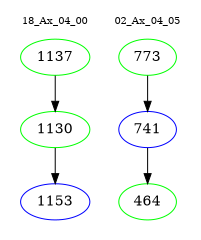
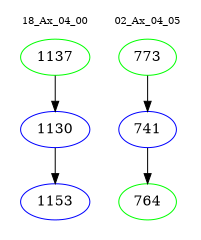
(55, 130) -> (55, 130)
(148, 202) -> (148, 202)
